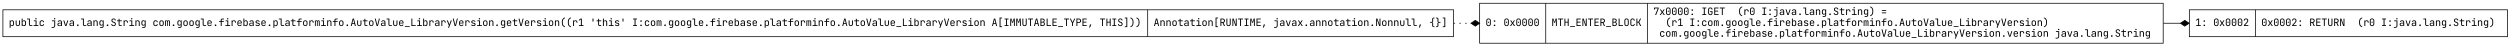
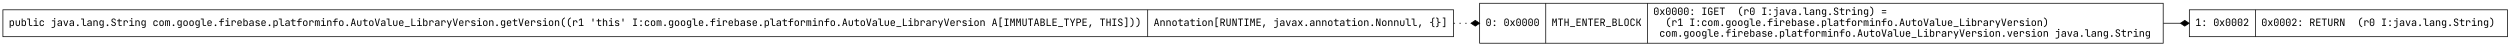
(1773, 12) -> (1773, 12)
